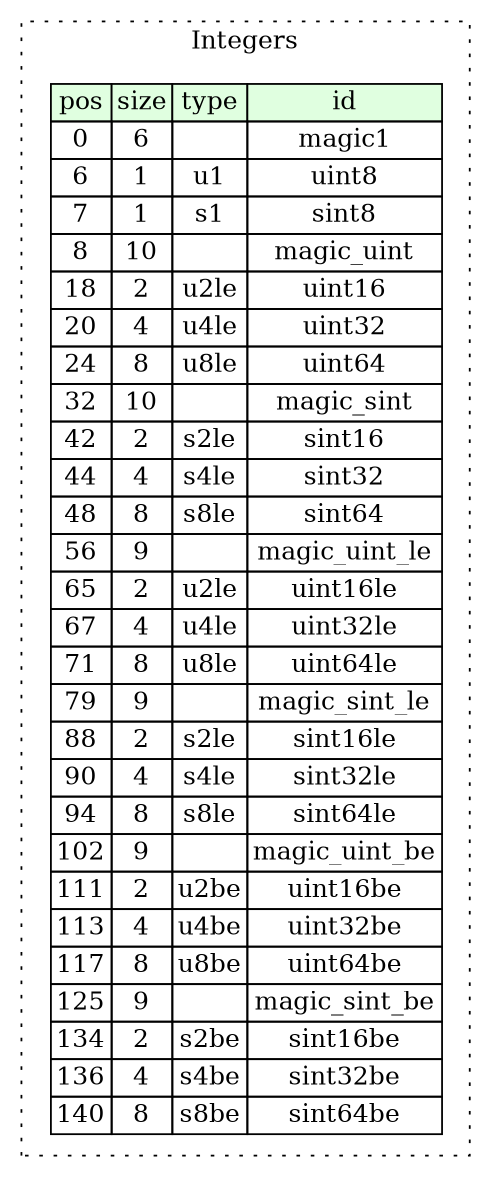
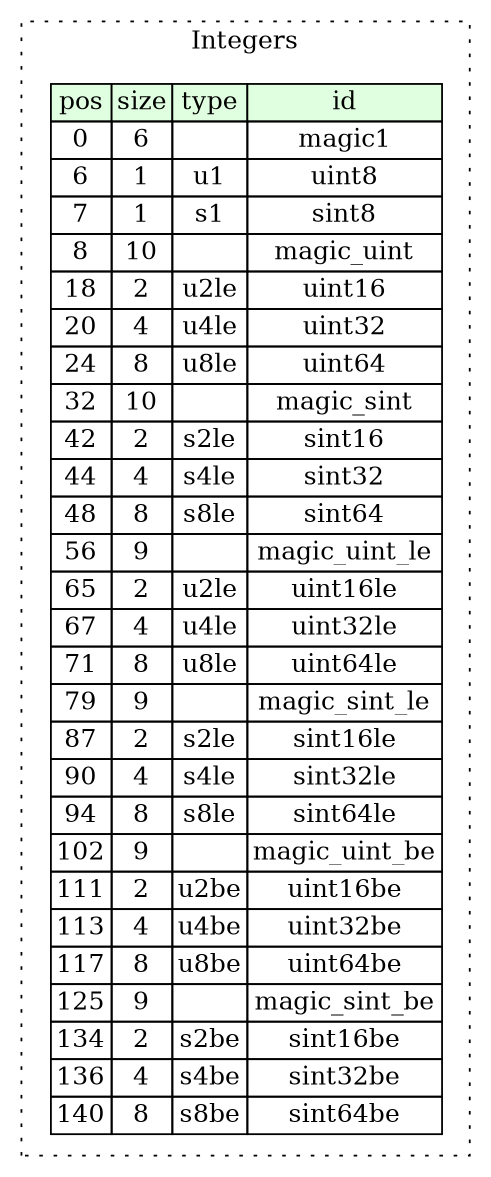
(81, 739) -> (81, 739)
